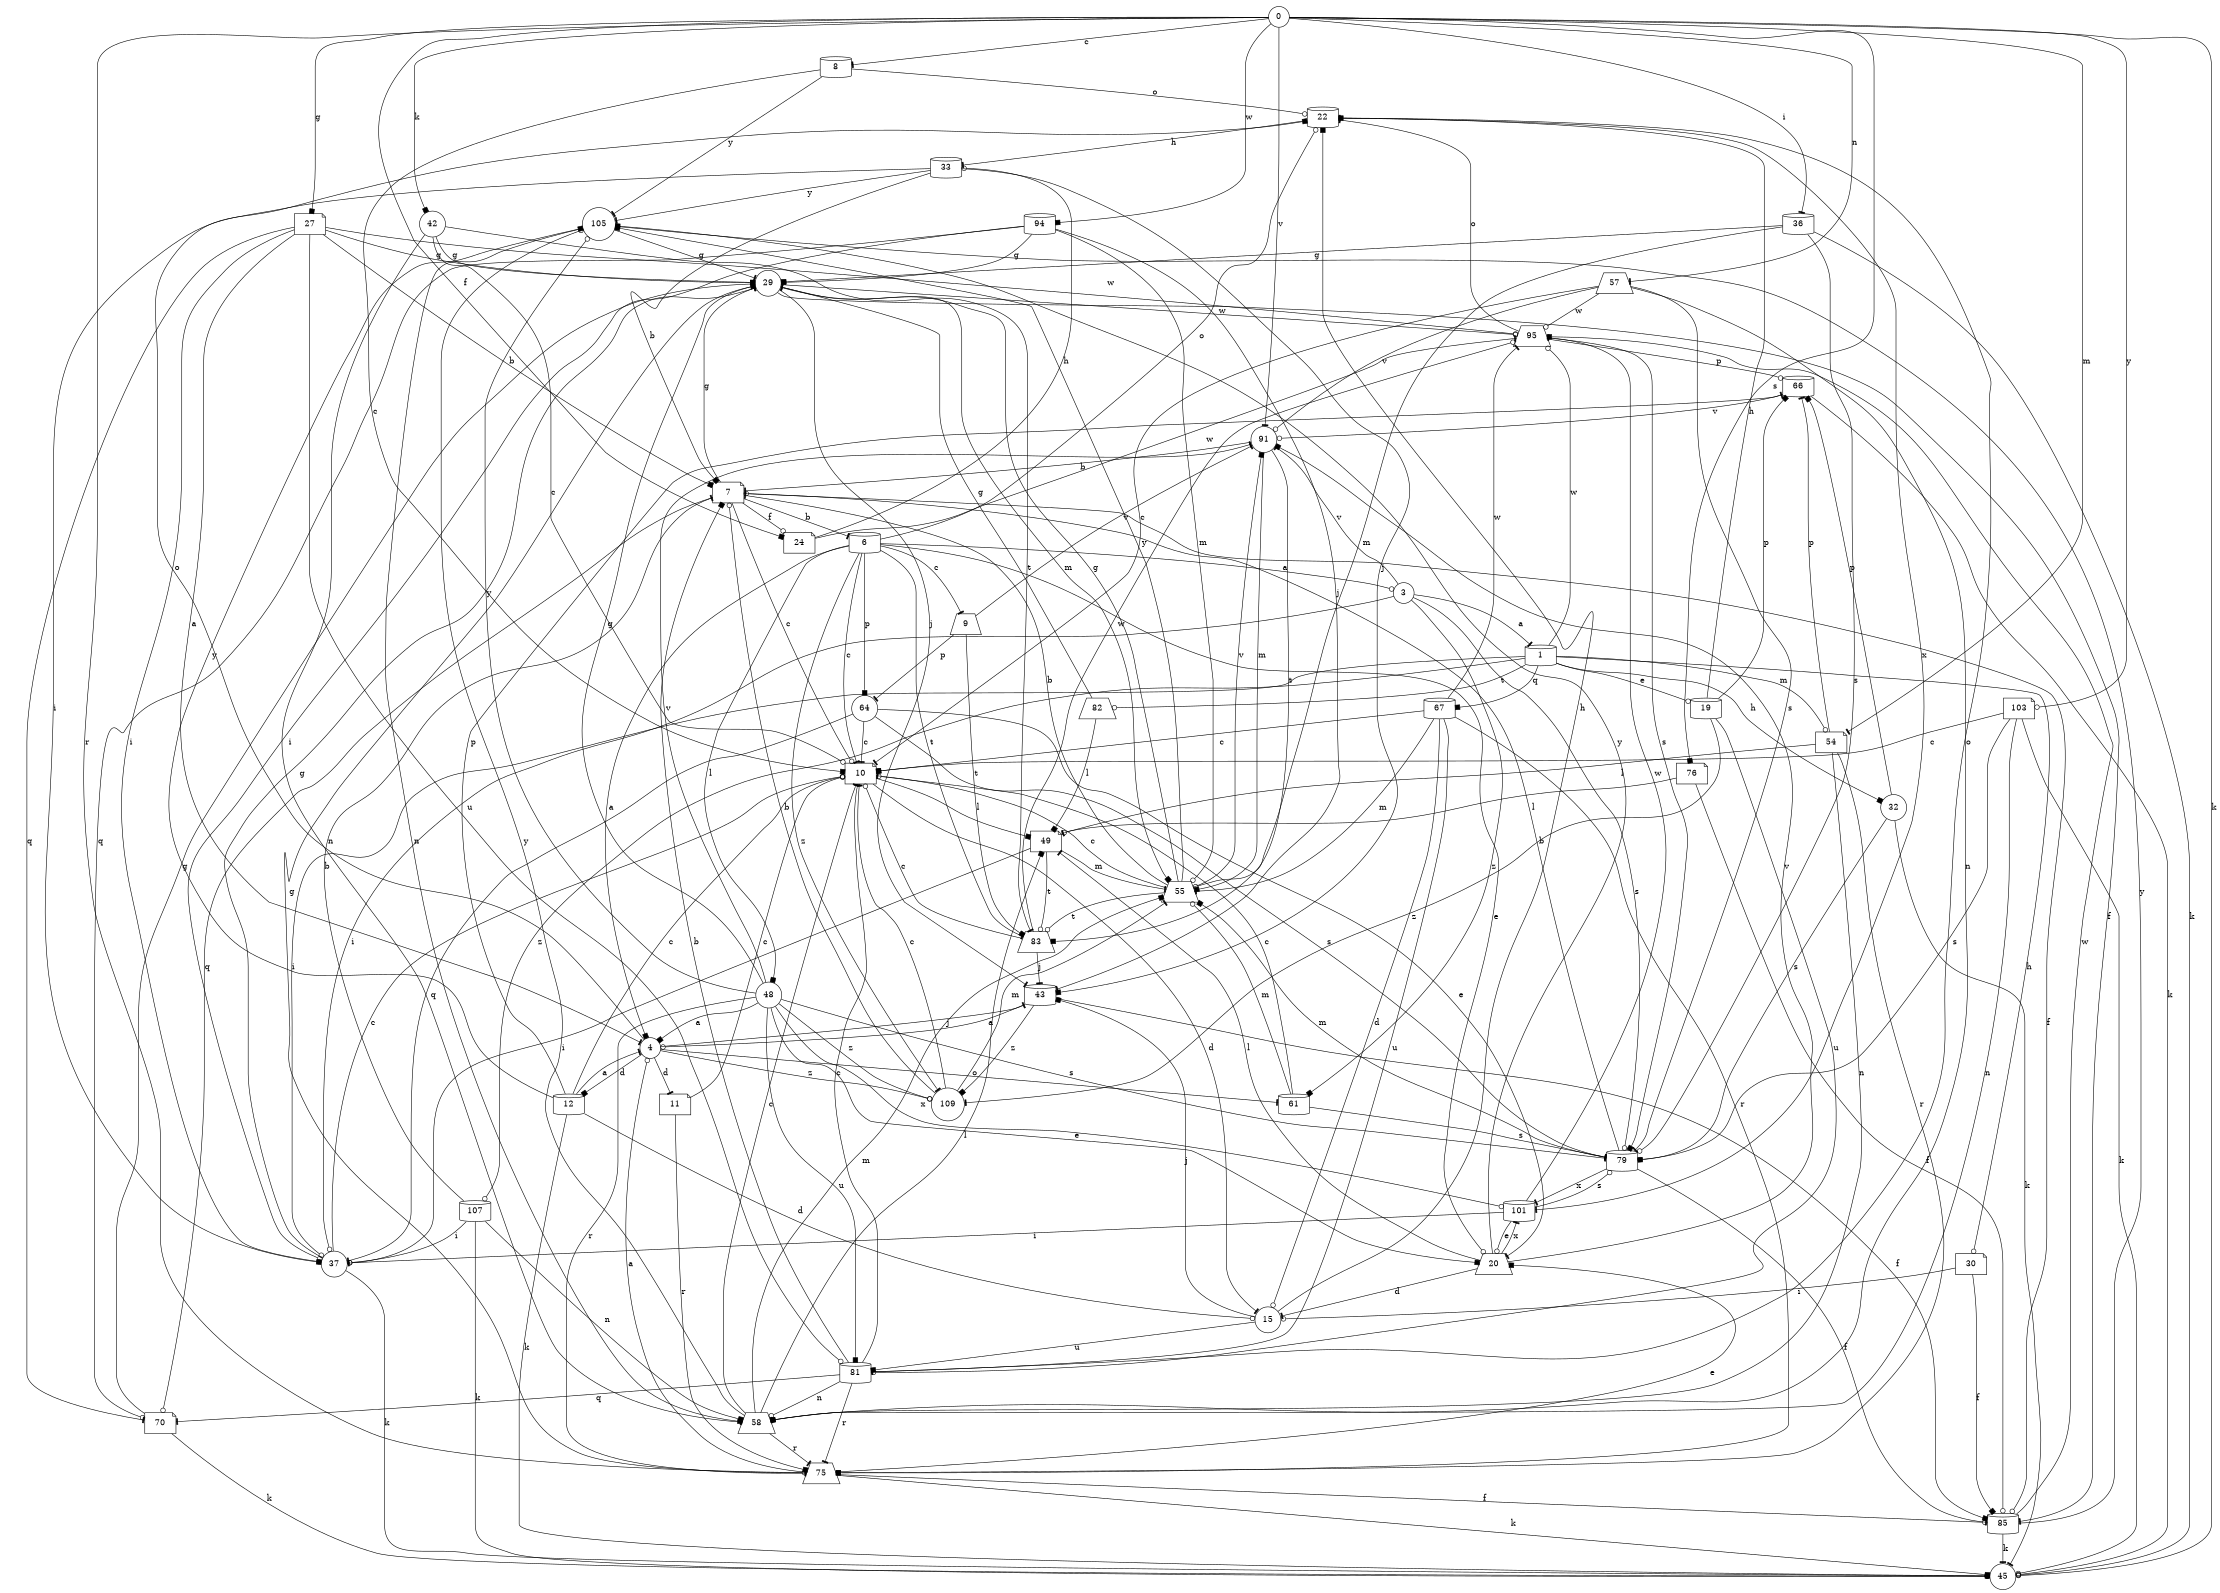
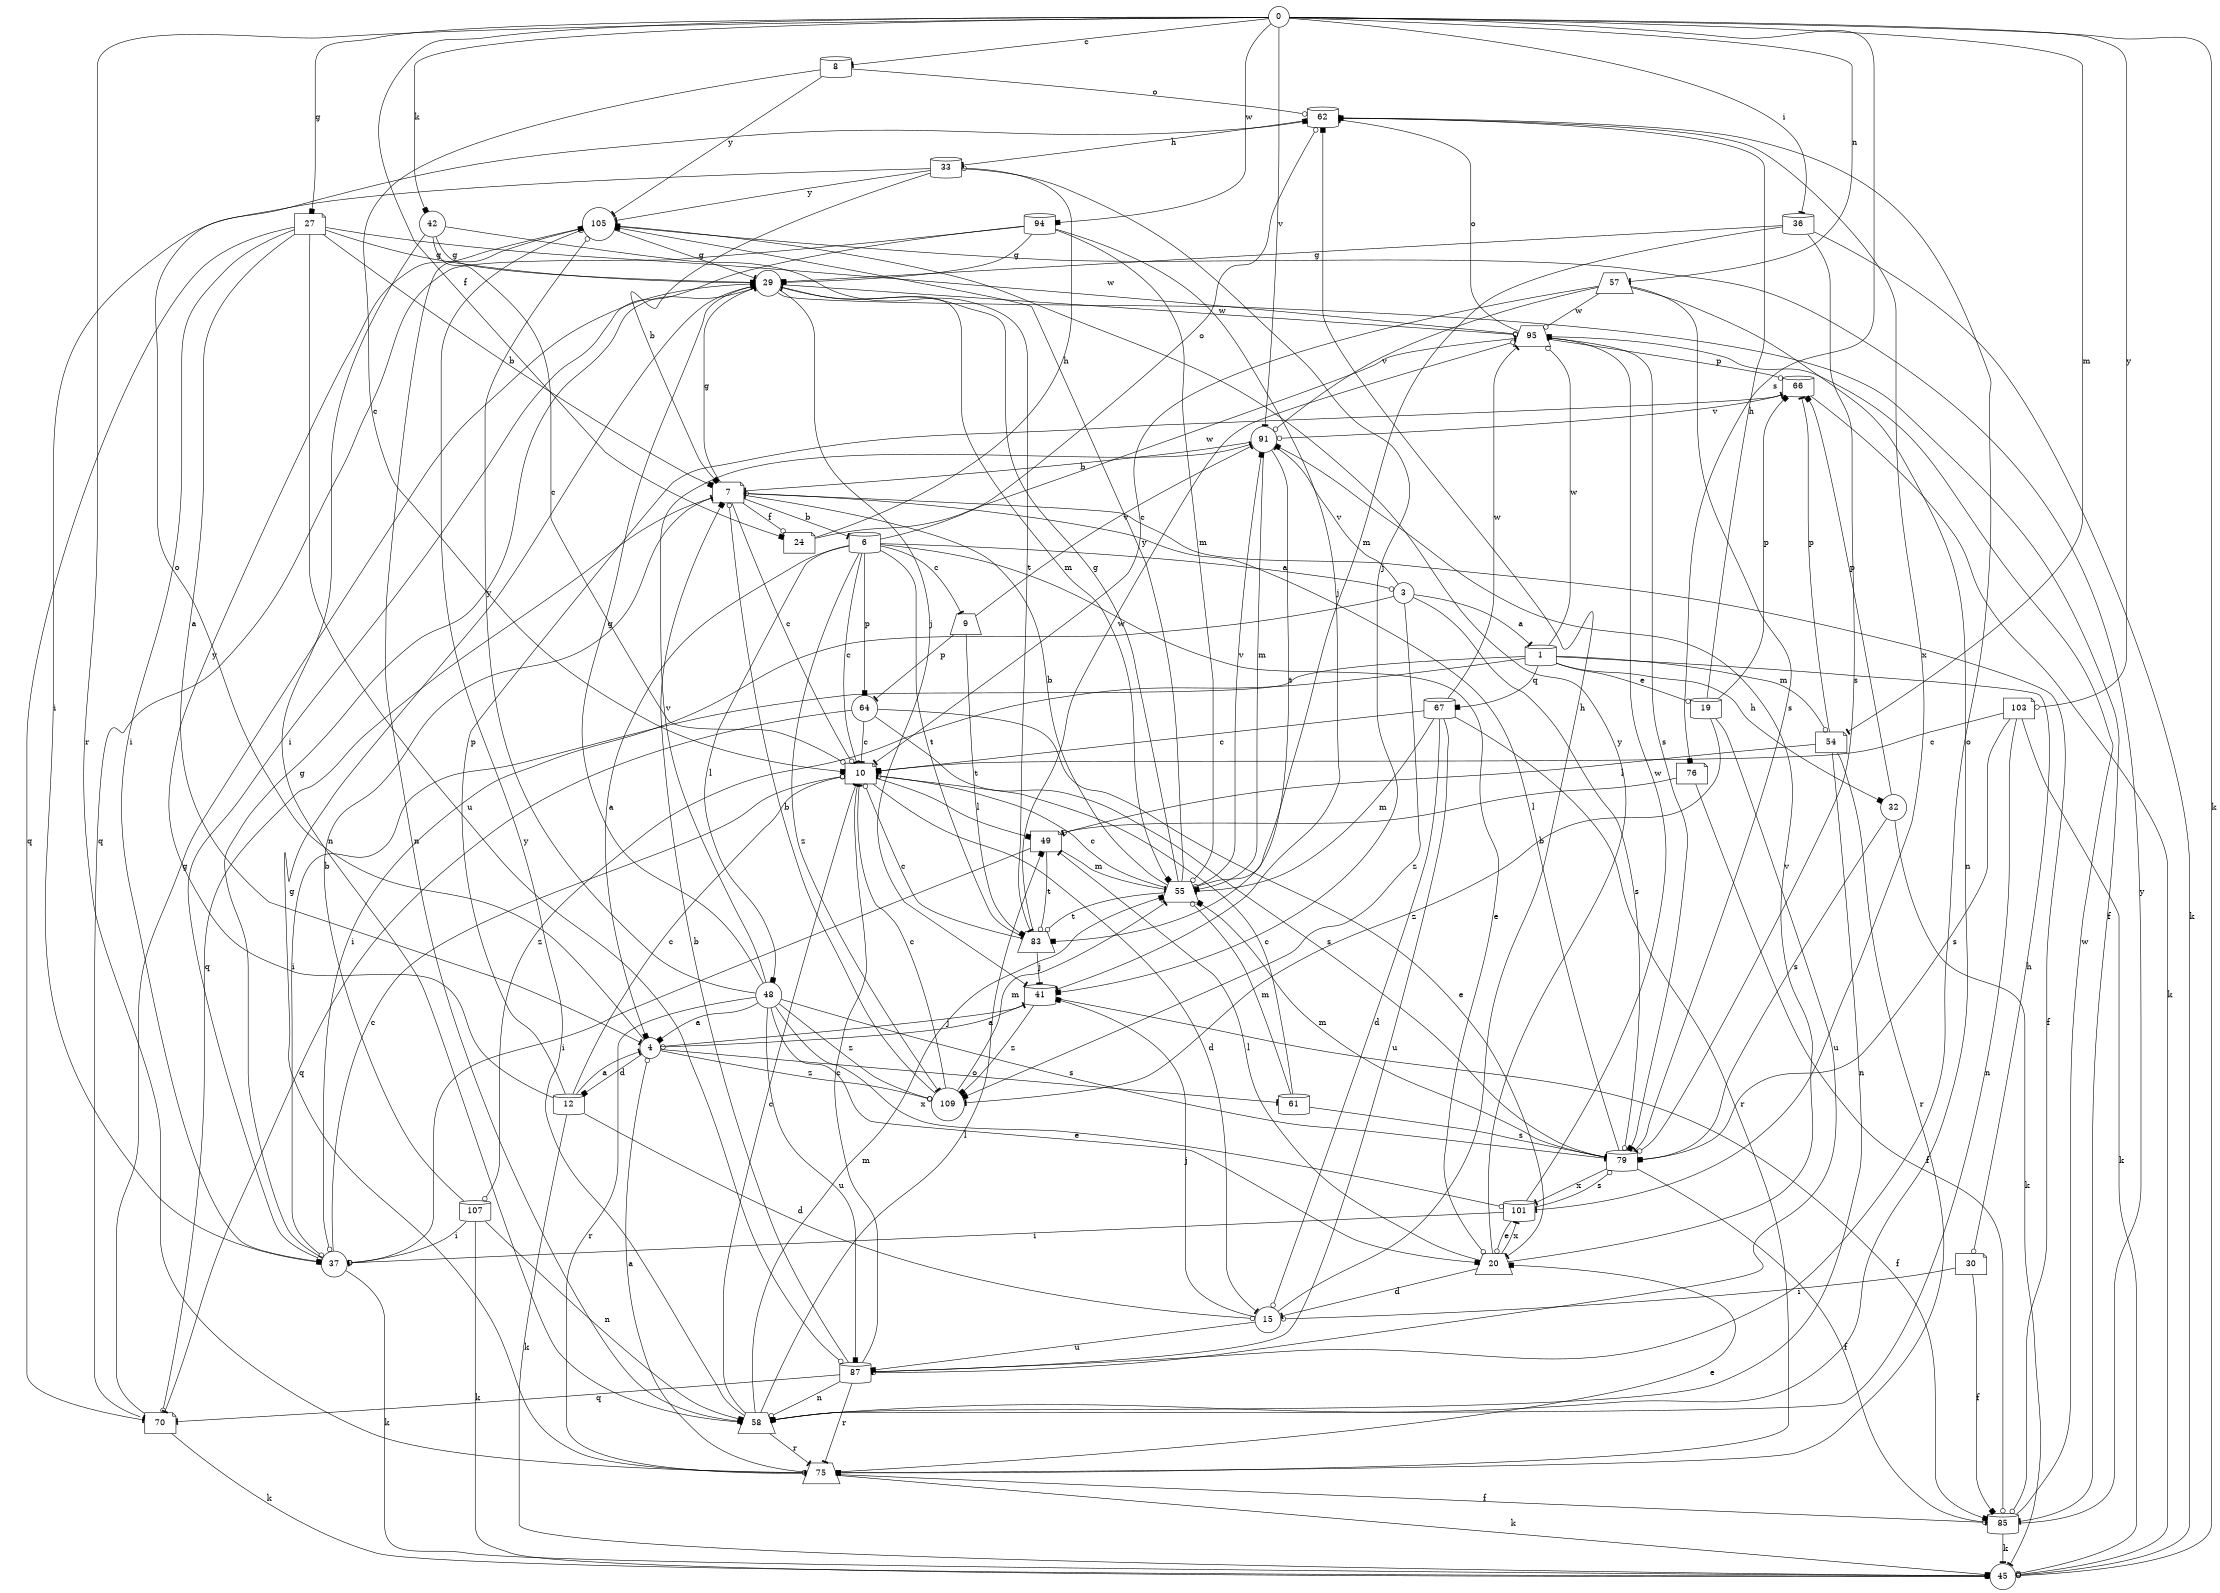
(1323, 117) -> (1323, 117)
(280, 589) -> (280, 589)
(1097, 708) -> none
(1491, 866) -> (1314, 931)
(486, 899) -> (402, 911)
(1040, 995) -> (1040, 995)
(675, 1104) -> none
(855, 1373) -> (855, 1373)
